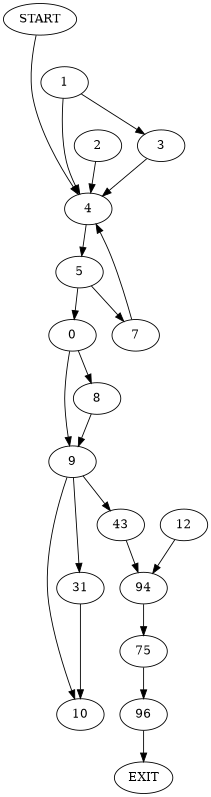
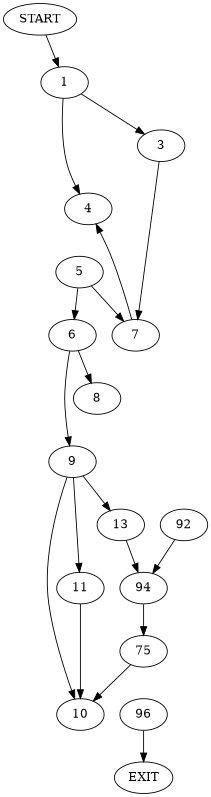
(37, 115) -> (51, 47)
(98, 146) -> none
(128, 175) -> (149, 236)
(85, 236) -> none
(73, 335) -> (73, 335)
(86, 426) -> none
(121, 525) -> (121, 525)
(184, 525) -> (184, 525)
(80, 588) -> (80, 588)
(144, 679) -> (115, 680)
